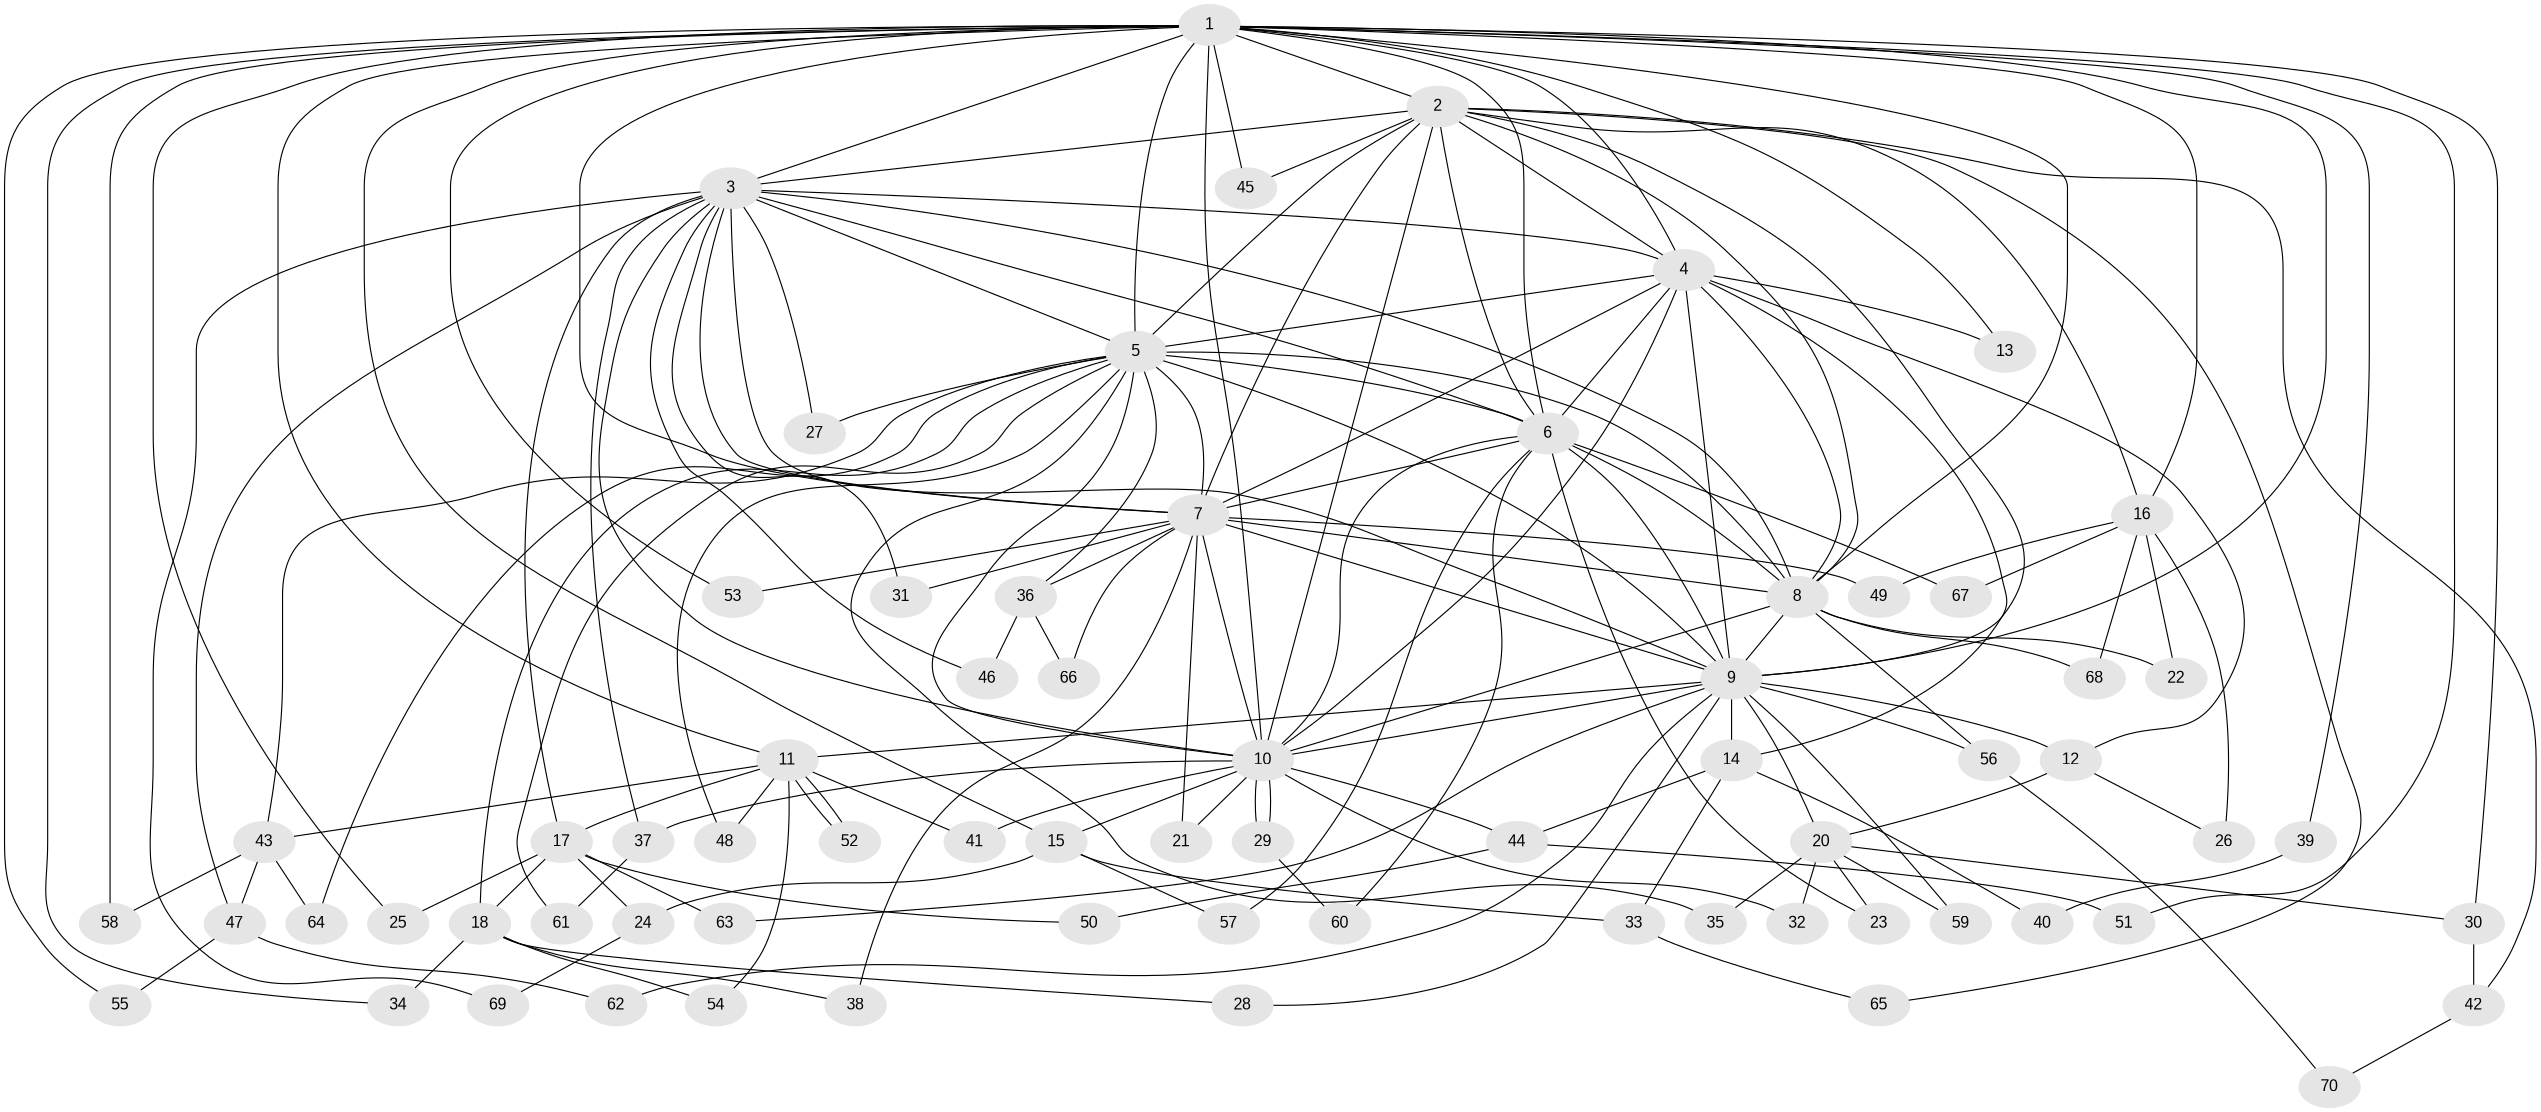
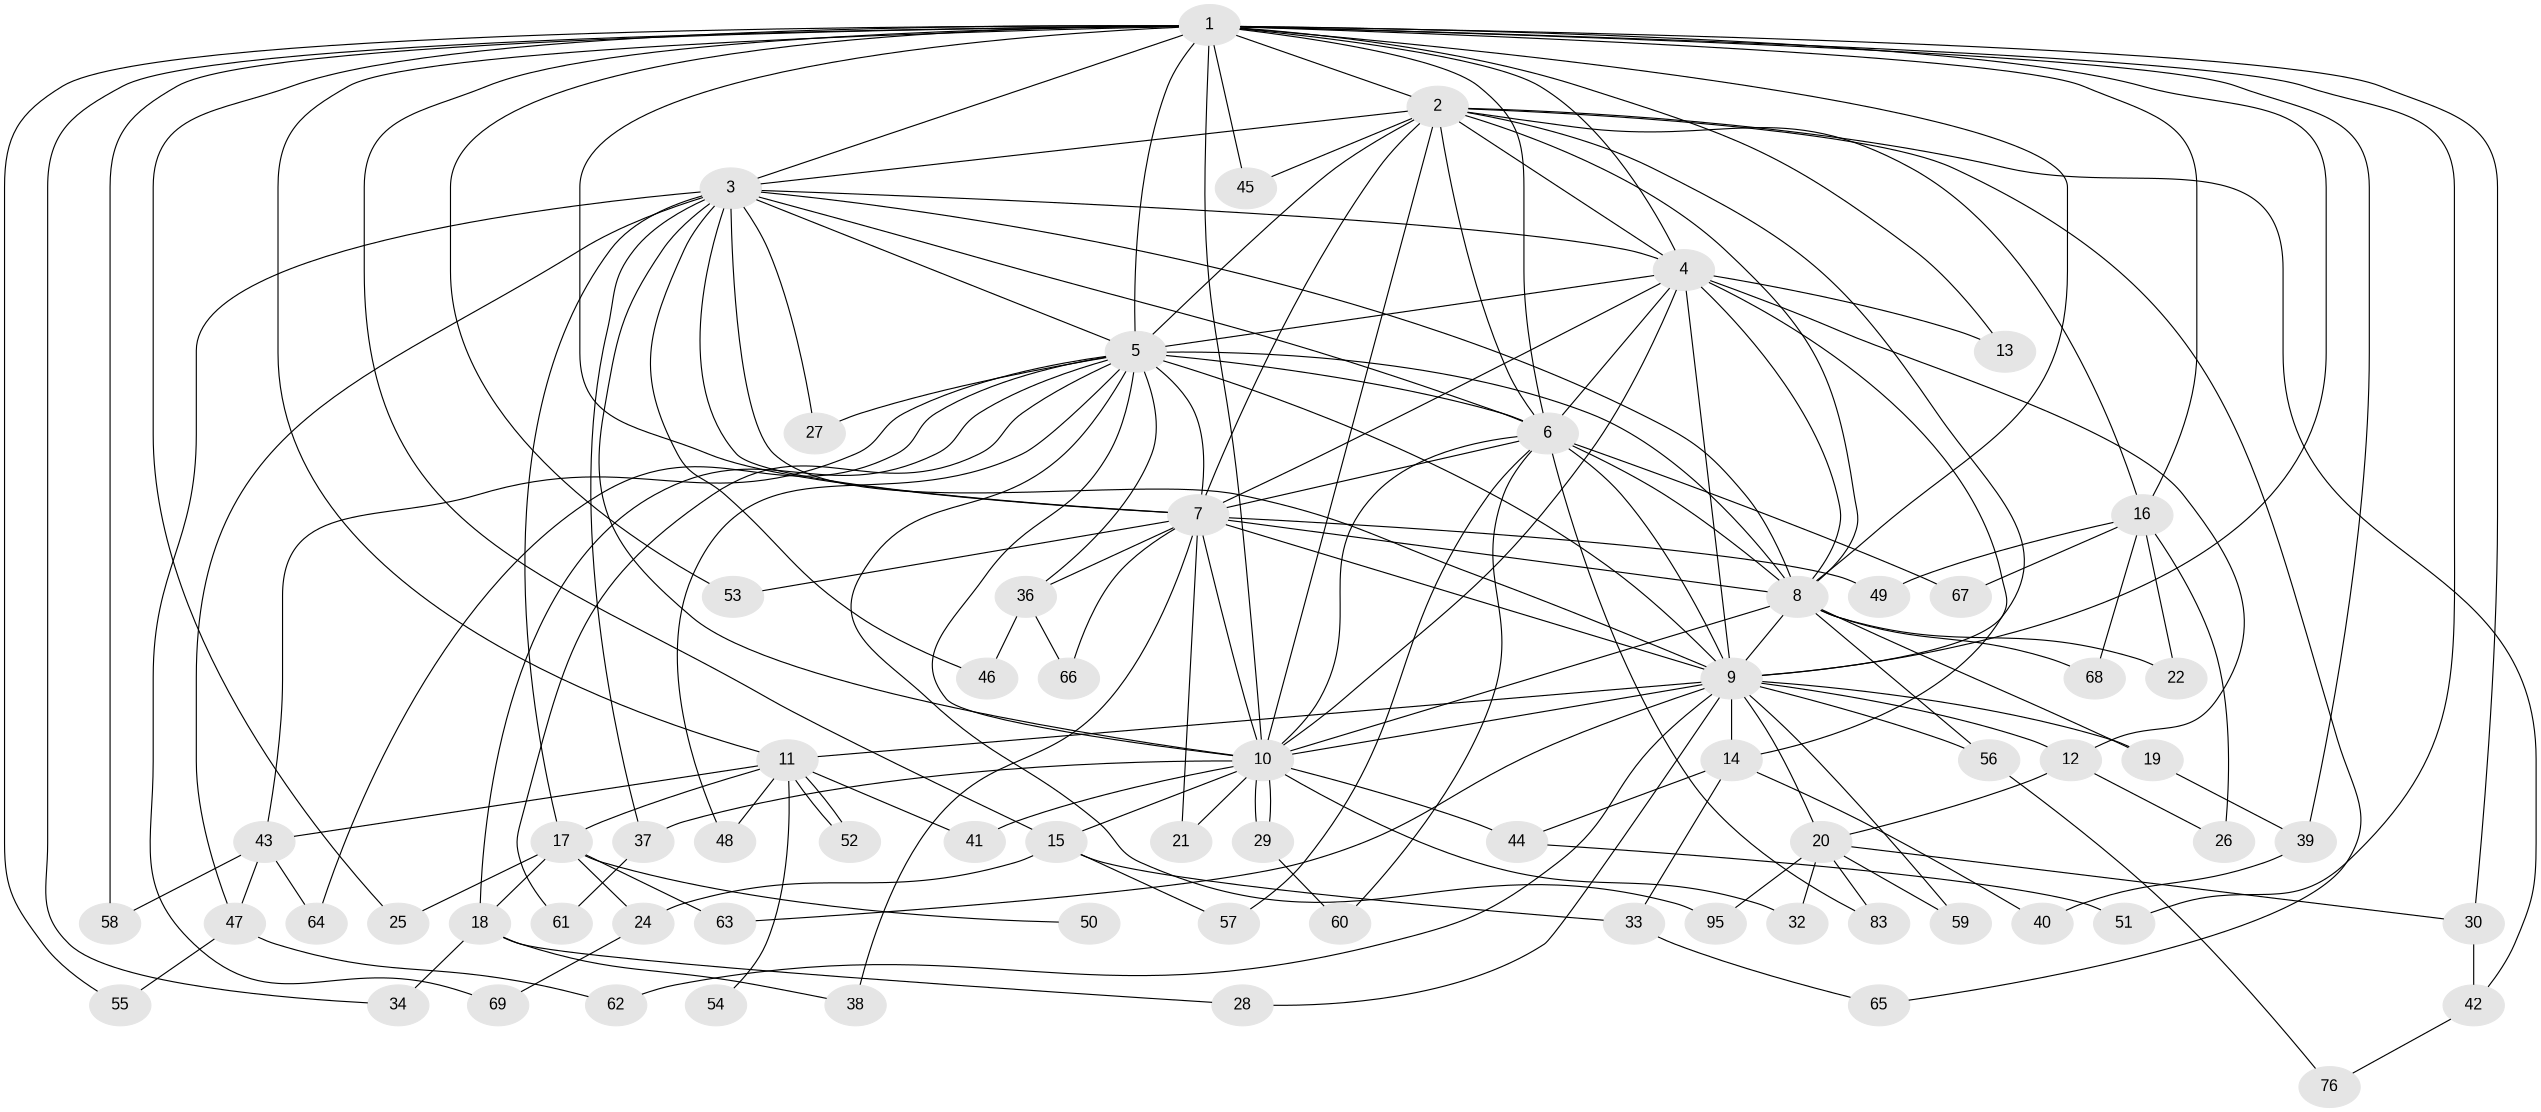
(901, 597) -> none
none -> (2153, 760)
(1313, 882) -> none
(1716, 924) -> (1716, 924)
(1879, 924) -> (1879, 924)
(619, 974) -> none
(2330, 1087) -> (2330, 1087)
